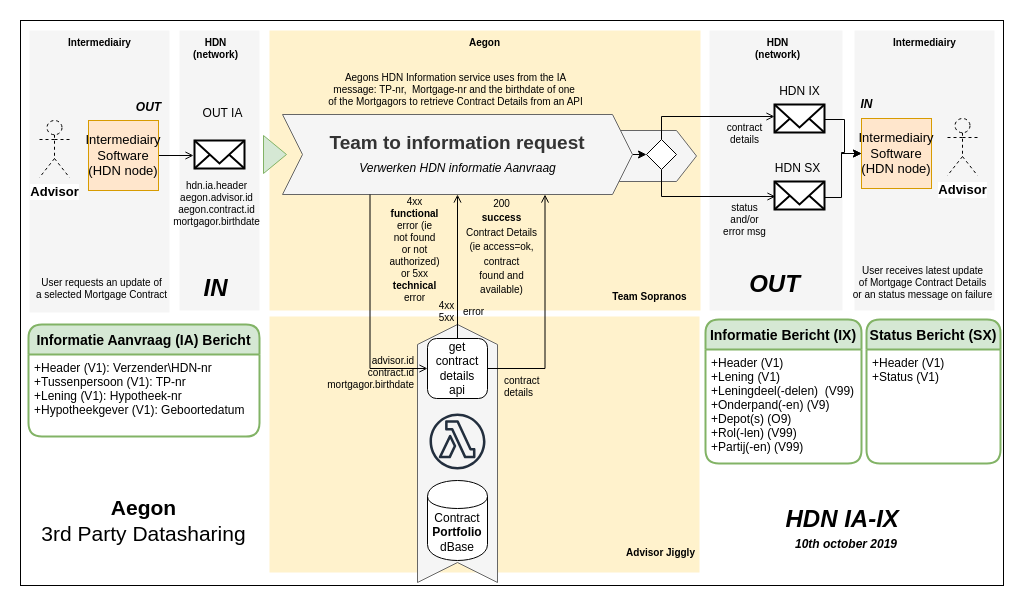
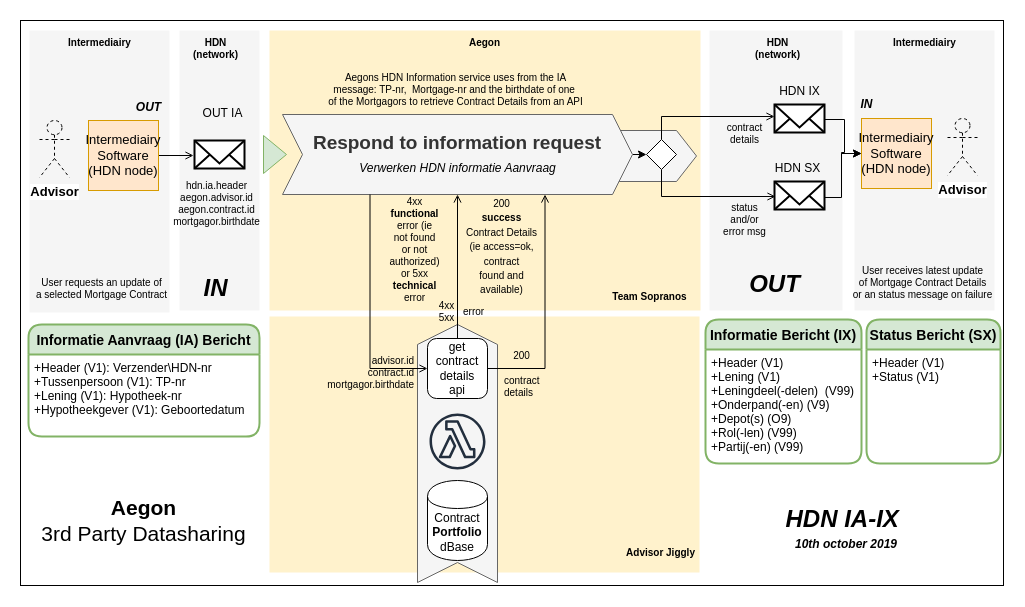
(458, 155) -> (458, 155)
none -> (522, 356)
